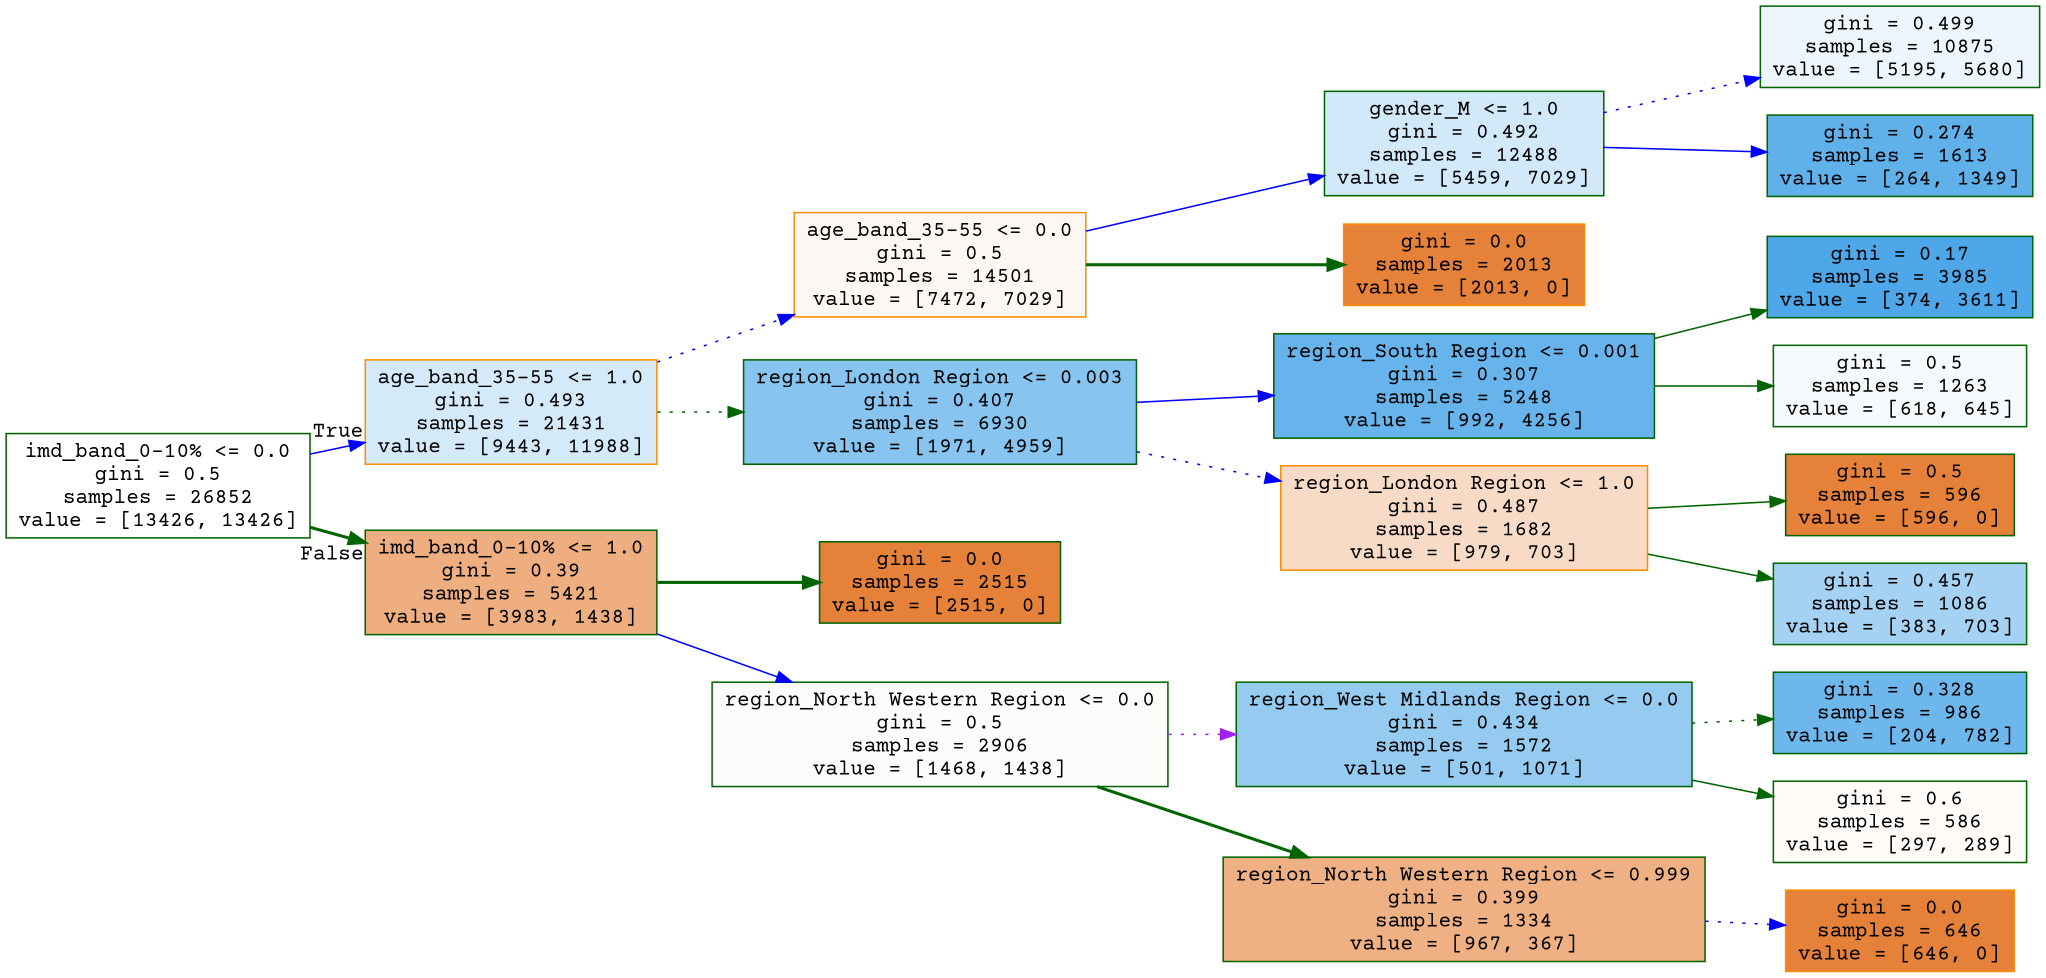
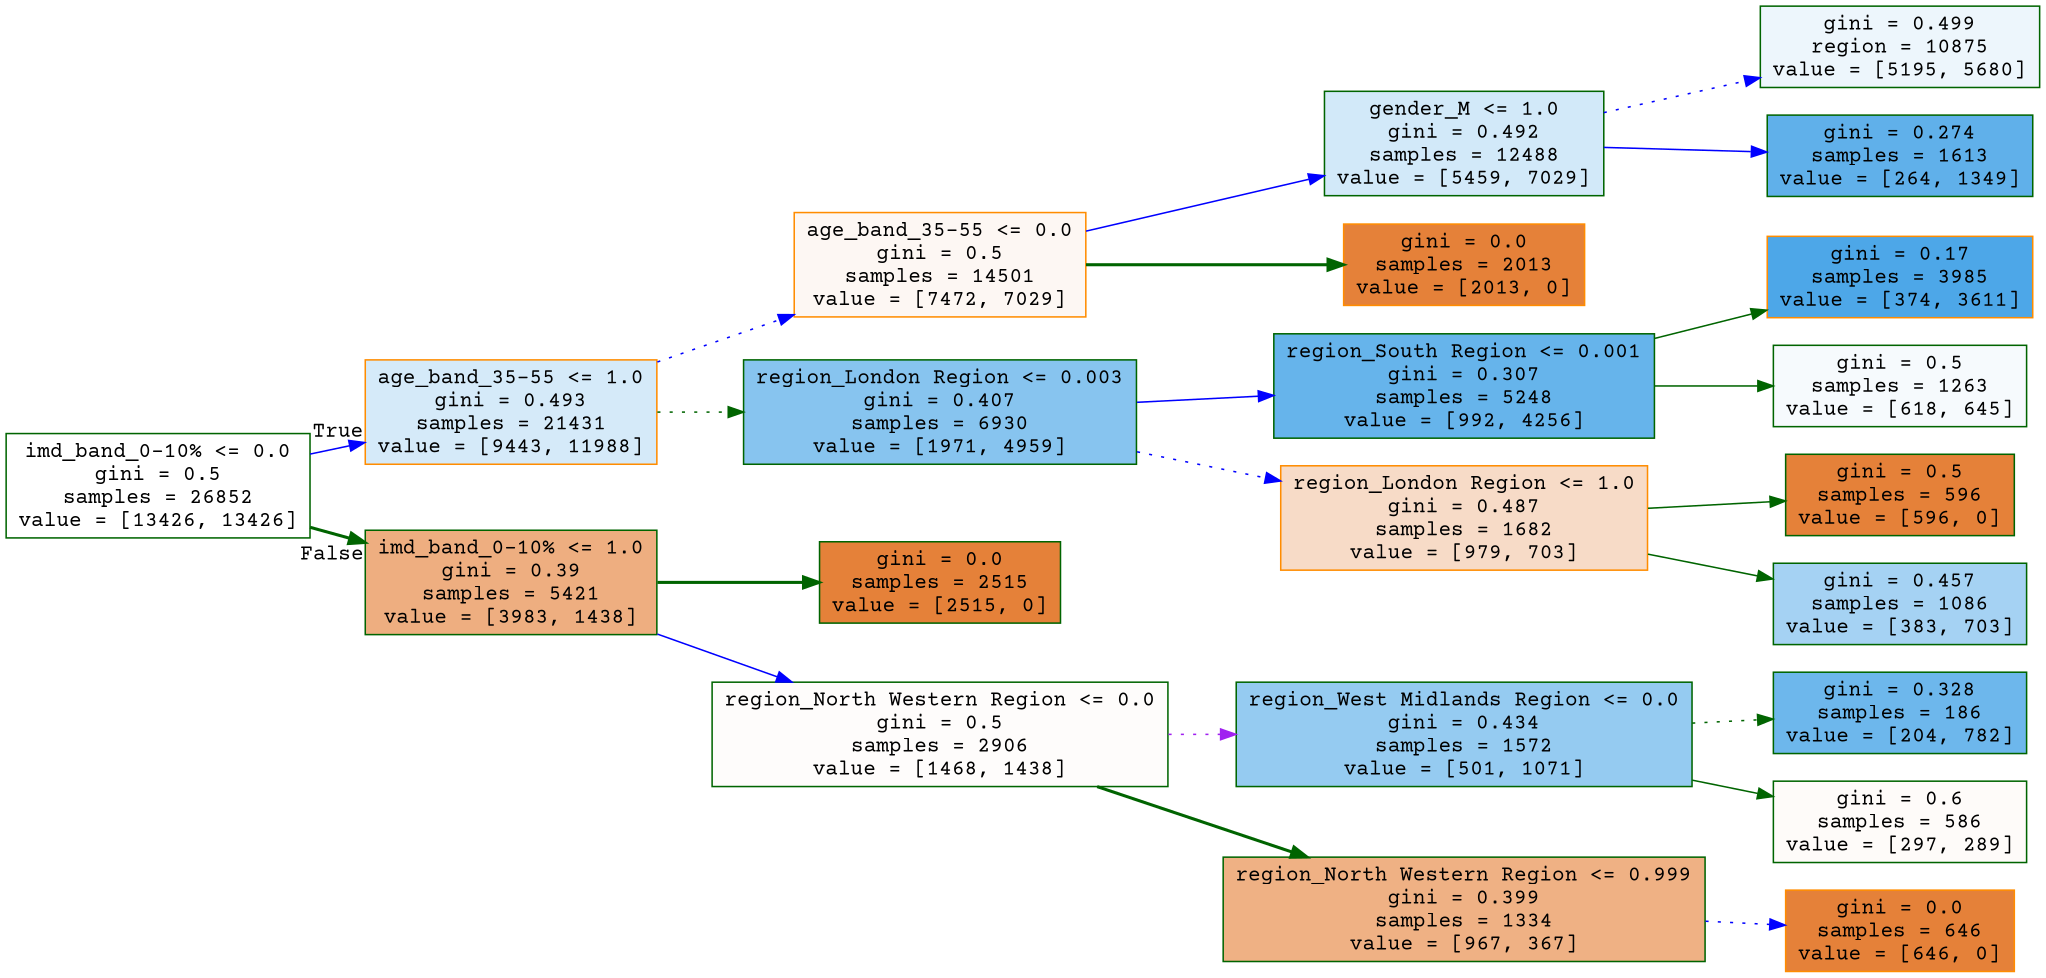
(1900, 47) -> (1900, 47)
(1900, 277) -> (1900, 277)
(1900, 713) -> (1900, 713)
